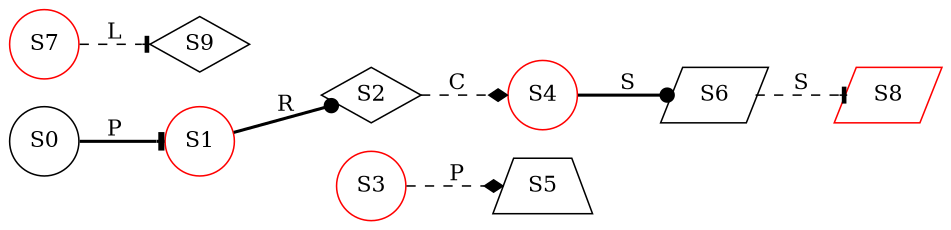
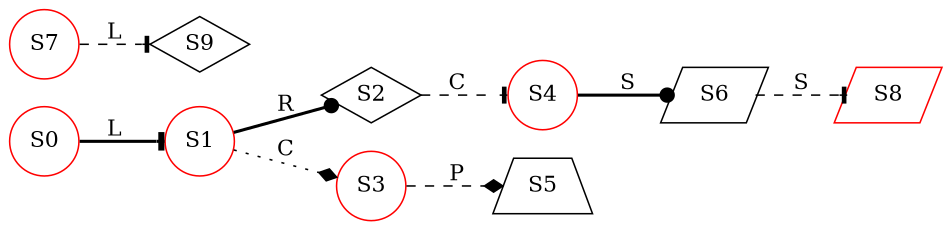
(455, 95) -> (455, 95)
(115, 130) -> (115, 130)
(44, 141) -> (44, 141)
none -> (276, 161)
